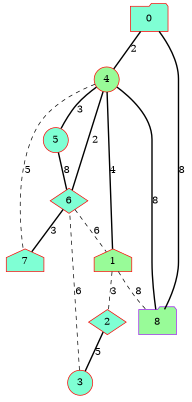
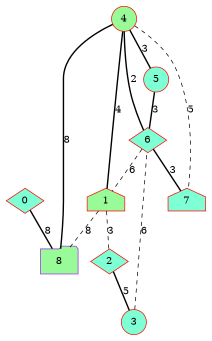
(149, 19) -> (25, 201)
(127, 50) -> none
(67, 170) -> (155, 110)
